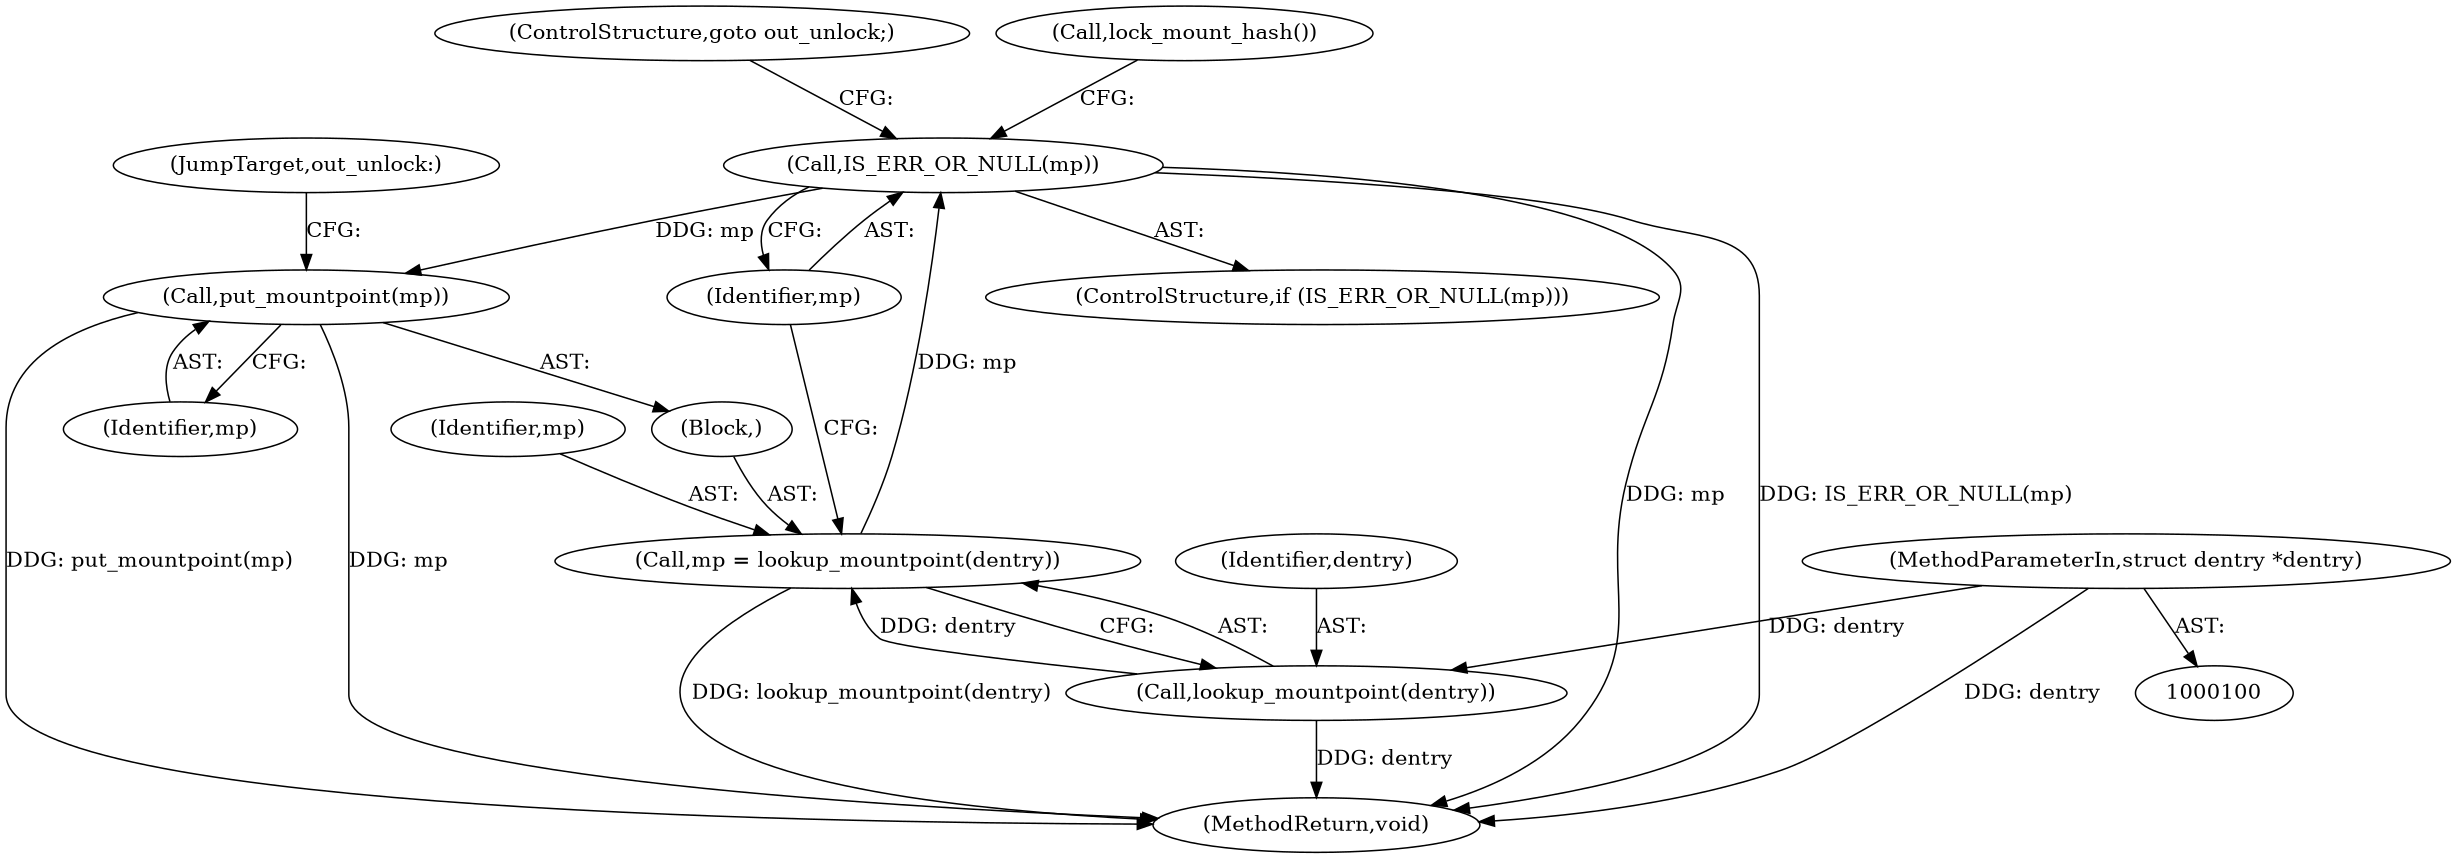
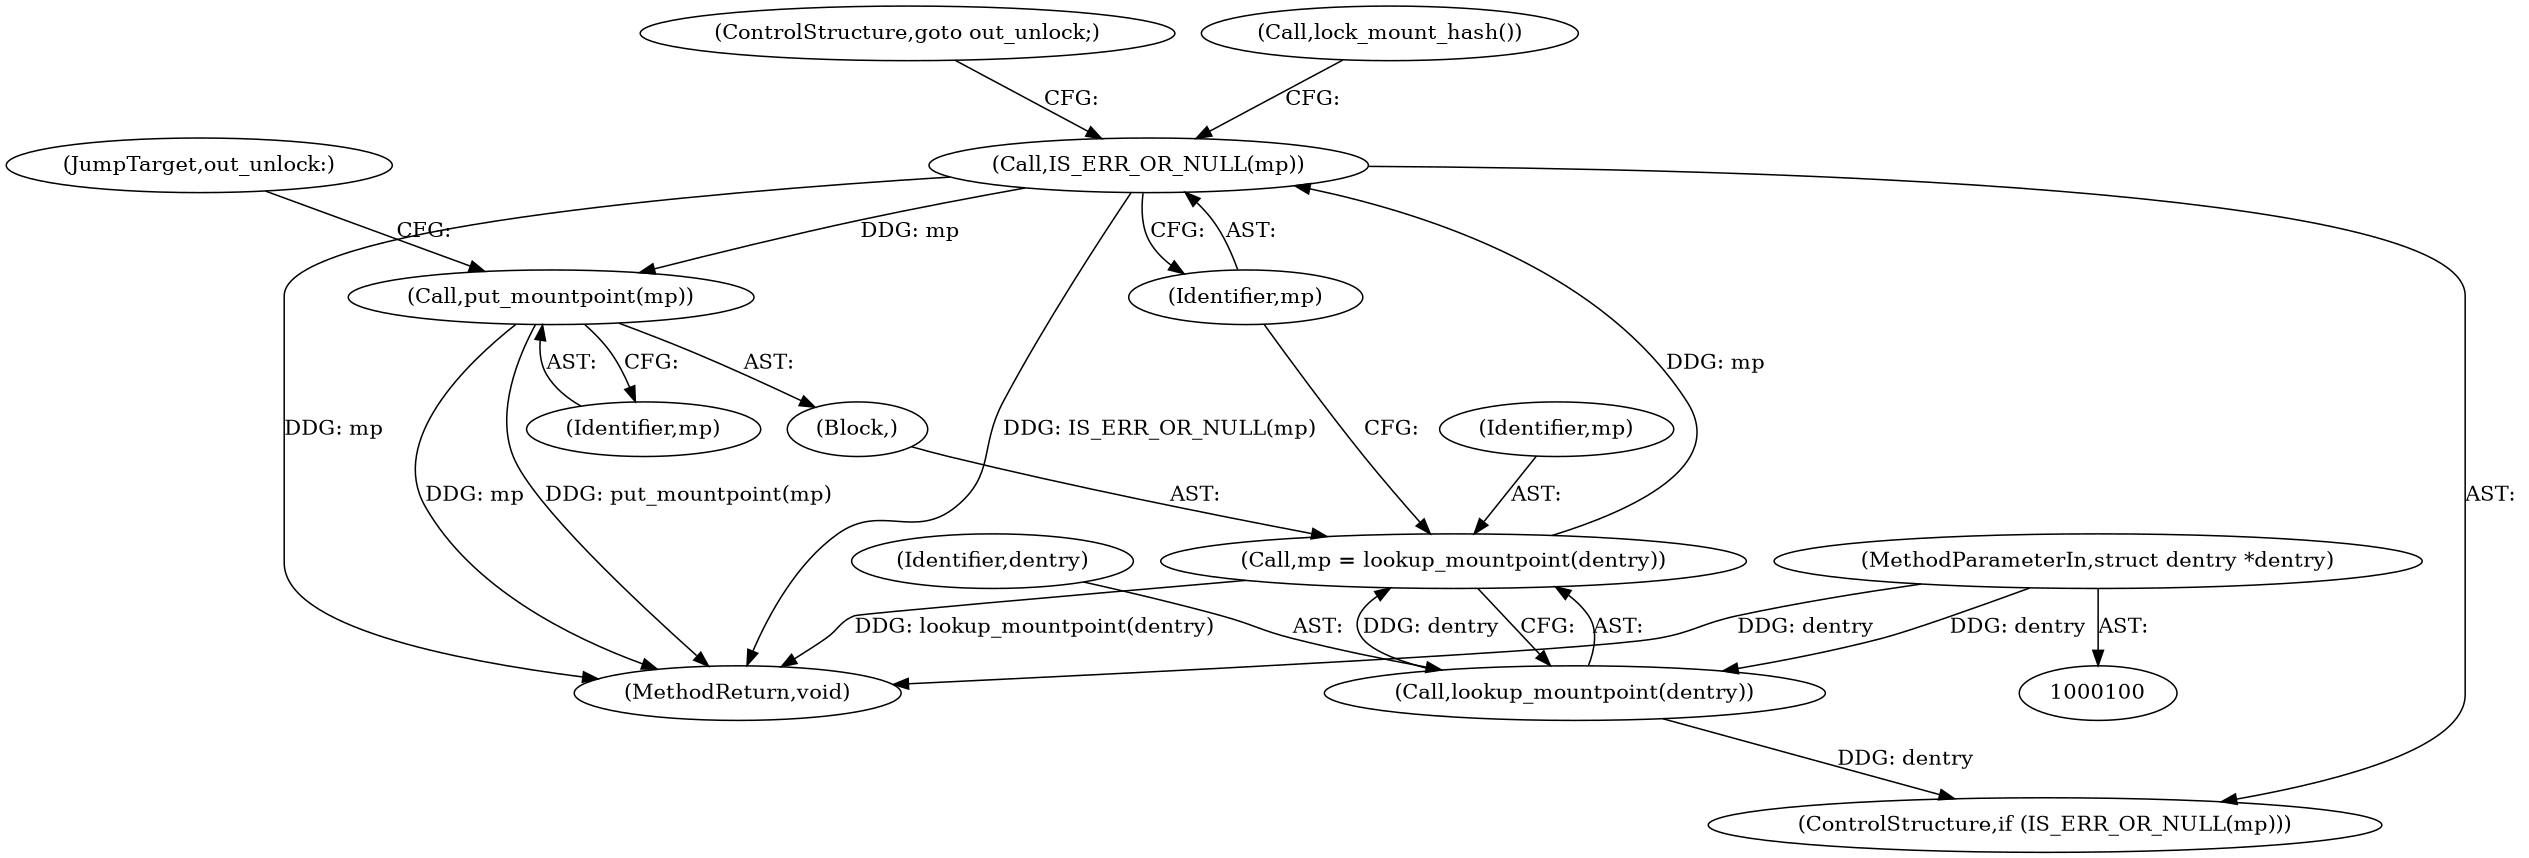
(1316, 751) -> (1801, 757)
